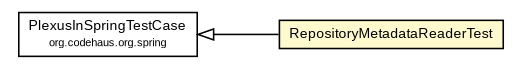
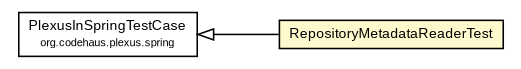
(108, 43) -> (108, 43)
